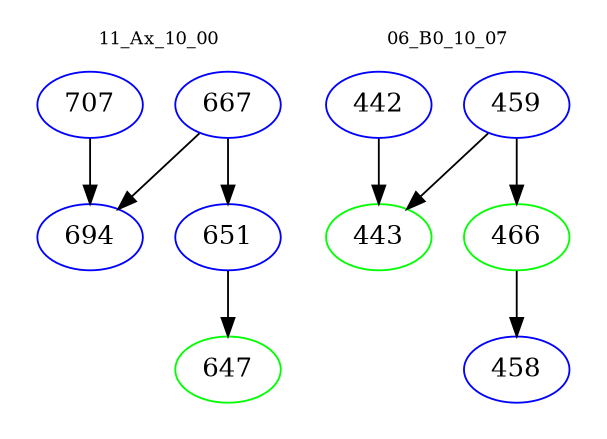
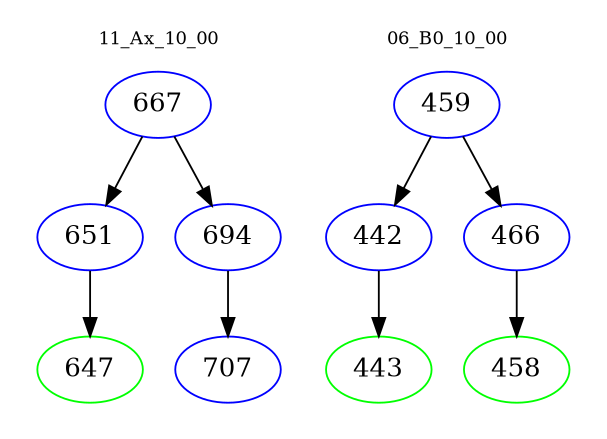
(448, 40) -> (448, 40)
(90, 162) -> (228, 294)
(454, 165) -> (417, 162)
(517, 237) -> (517, 237)
(517, 370) -> (517, 370)
